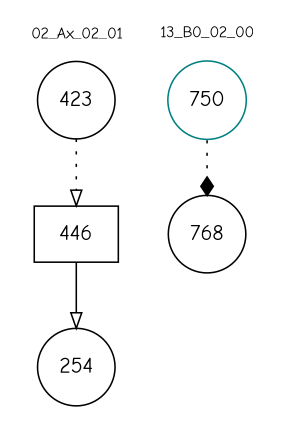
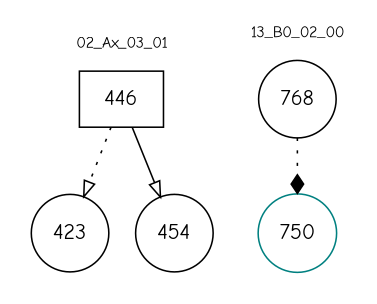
(77, 34) -> (122, 44)
(207, 159) -> (297, 156)
(76, 165) -> (100, 154)
(76, 367) -> (174, 233)
